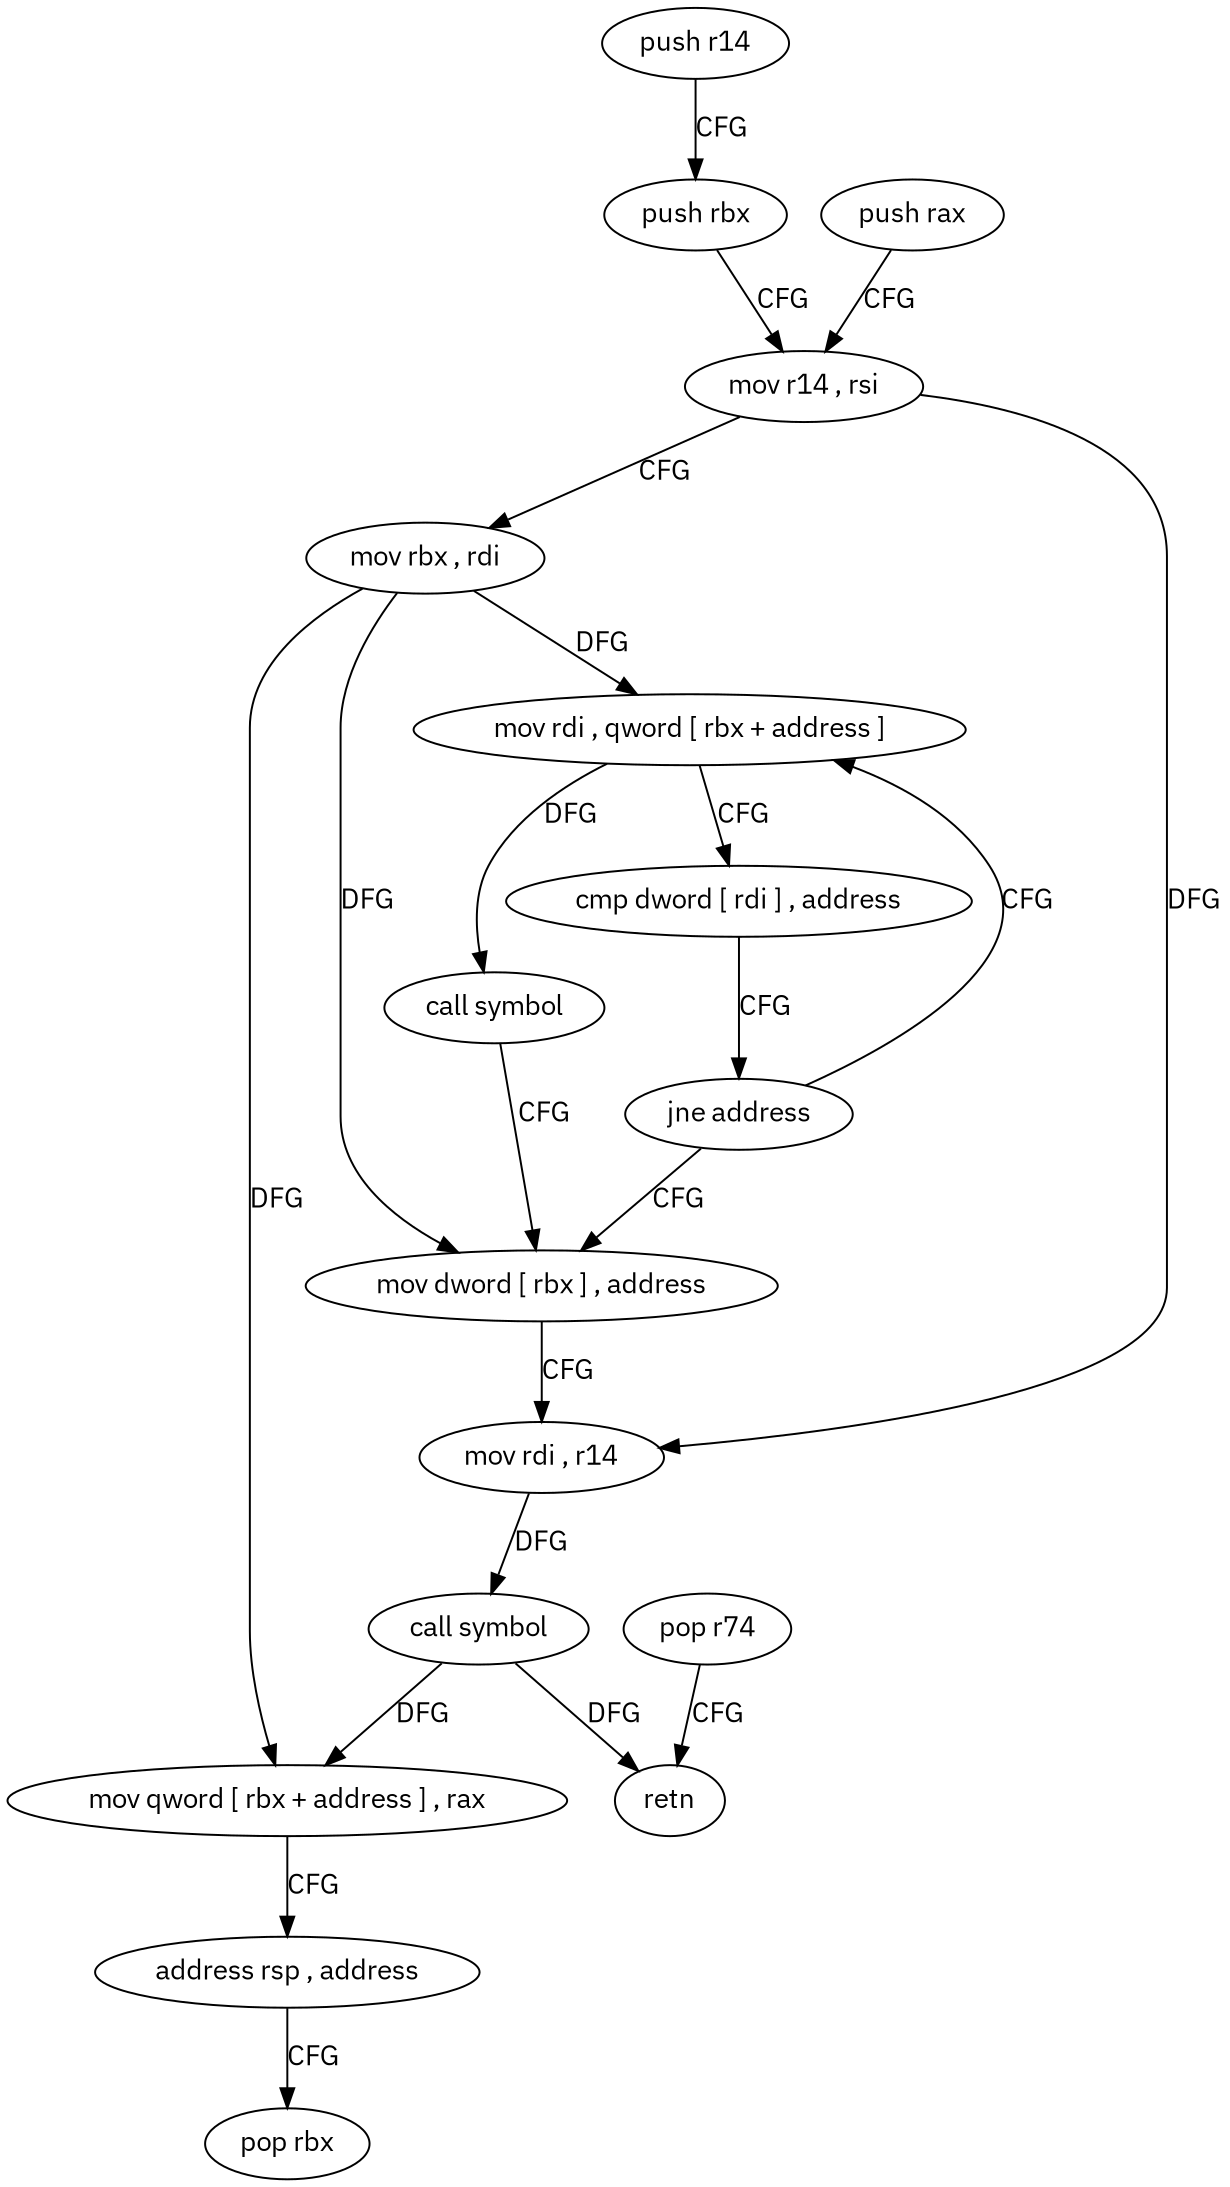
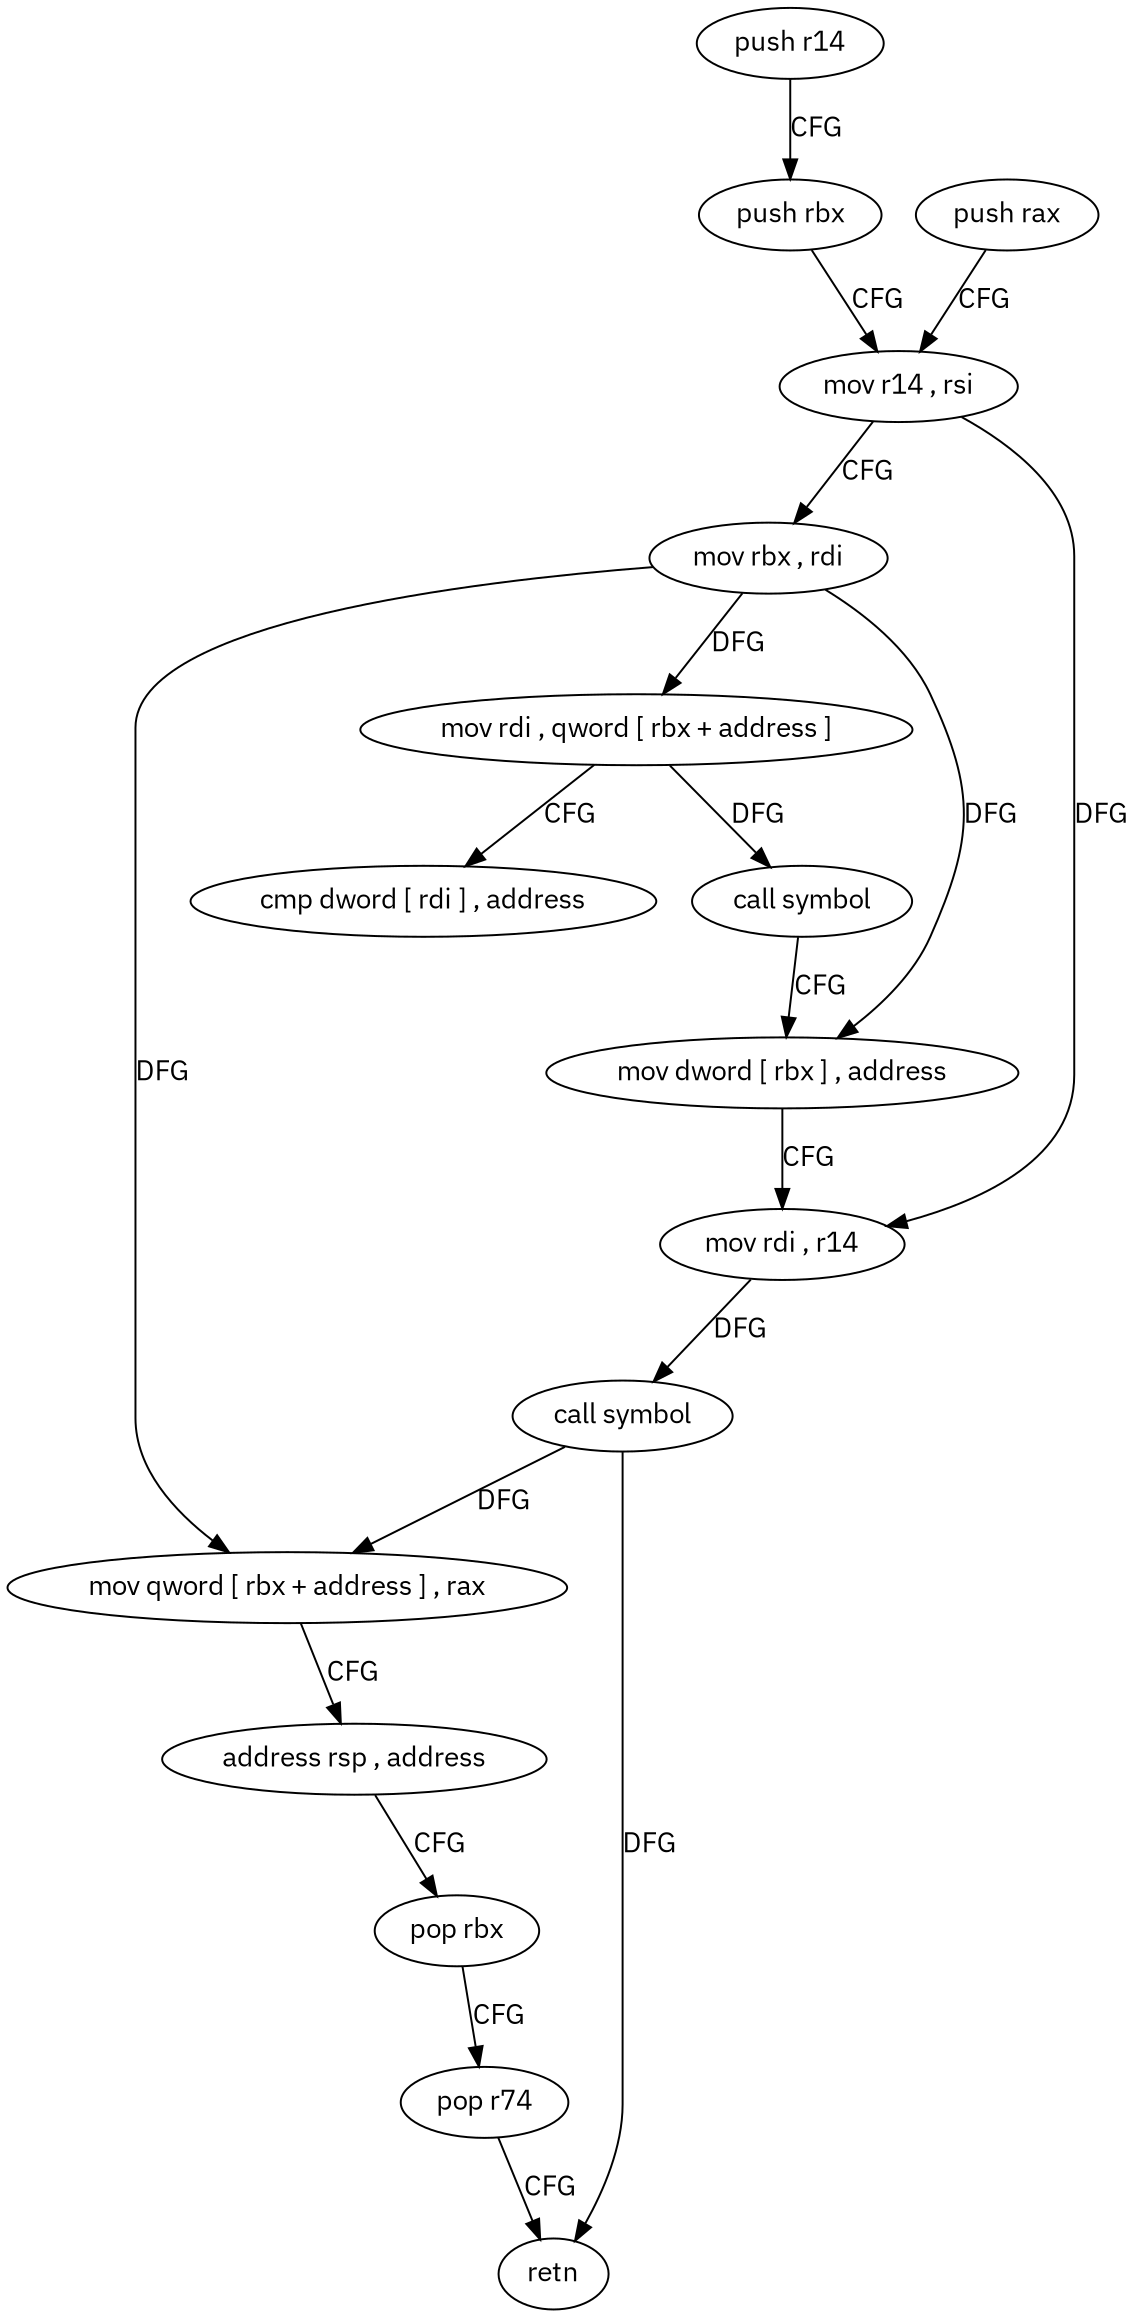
(739, 1114) -> none
none -> (469, 2007)
